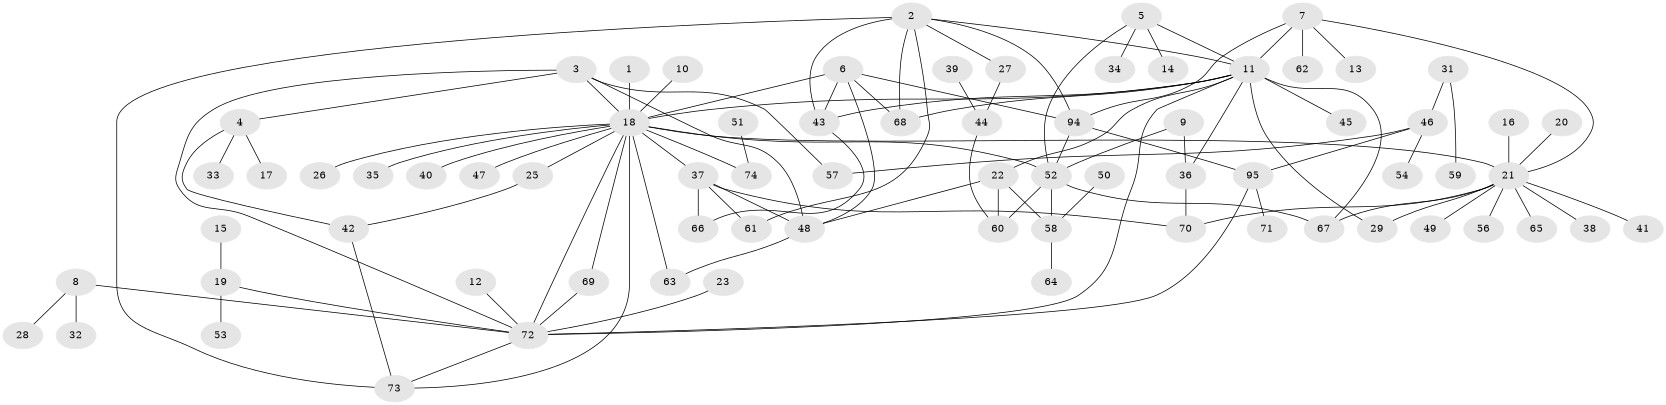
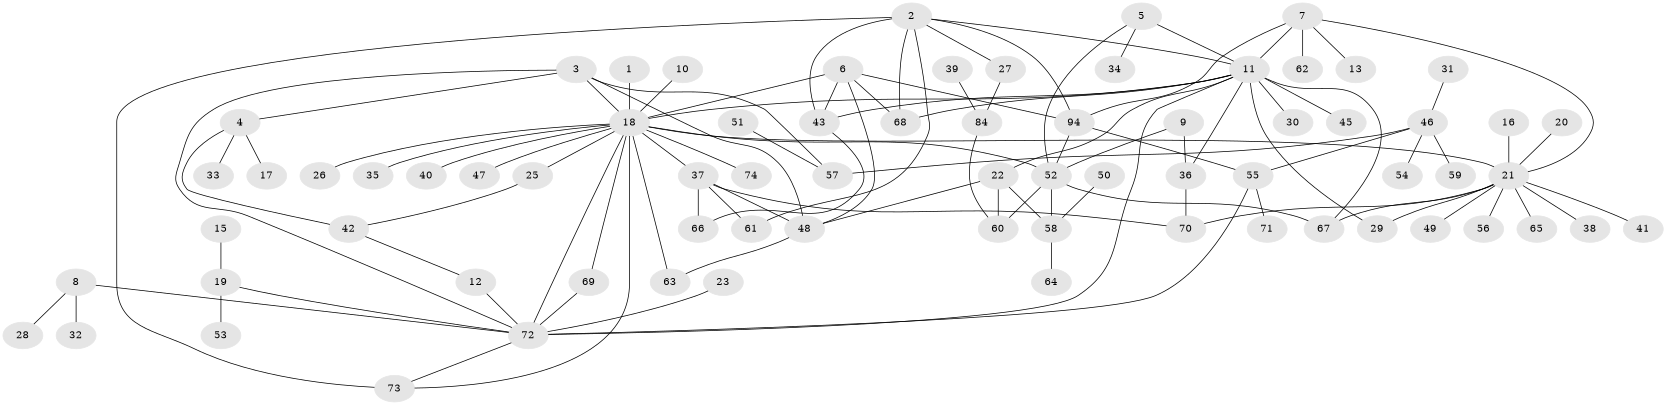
(1168, 69) -> none
(982, 123) -> (982, 123)
none -> (1293, 123)
(1455, 123) -> (1442, 149)
(745, 150) -> (785, 149)
(1253, 176) -> (1253, 176)
(371, 306) -> (412, 256)
